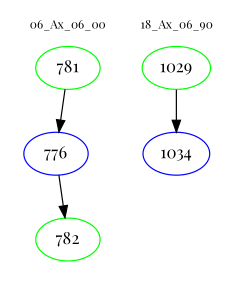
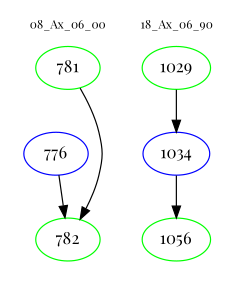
(68, 26) -> (68, 26)
(63, 105) -> (102, 148)
none -> (176, 240)
